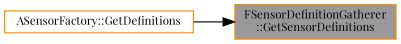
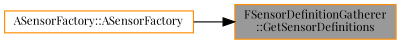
(99, 22) -> (99, 22)
